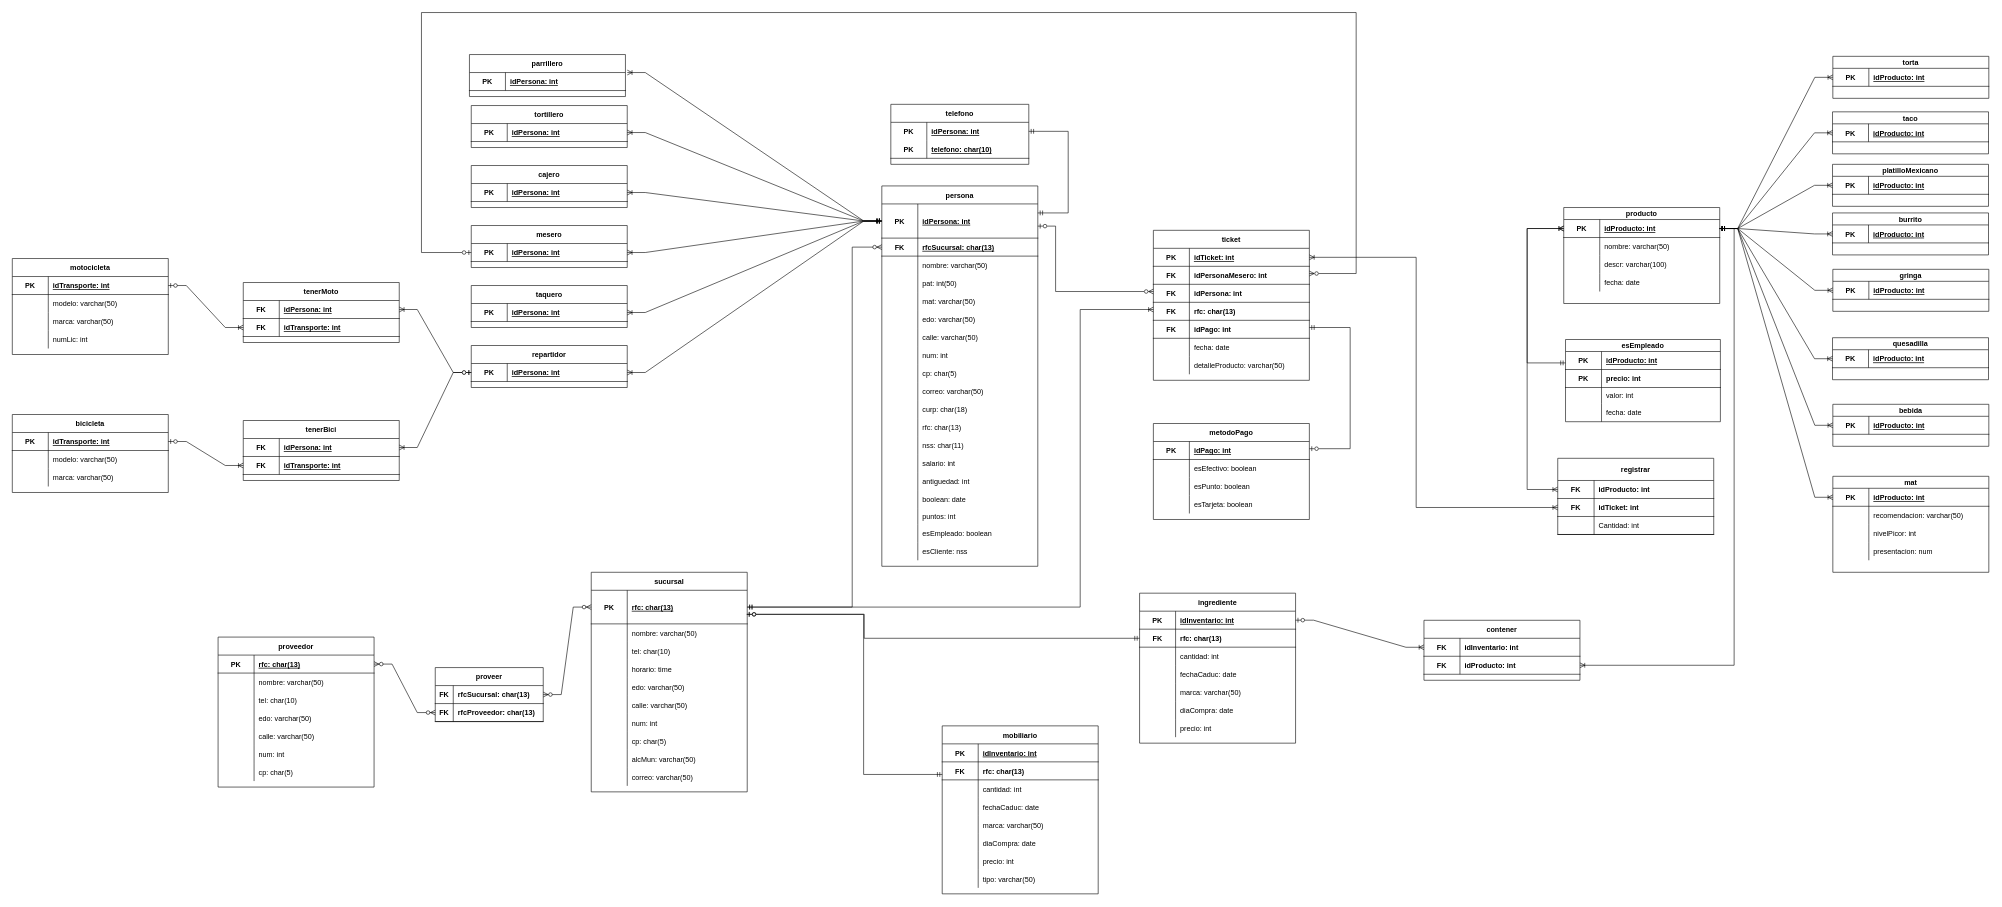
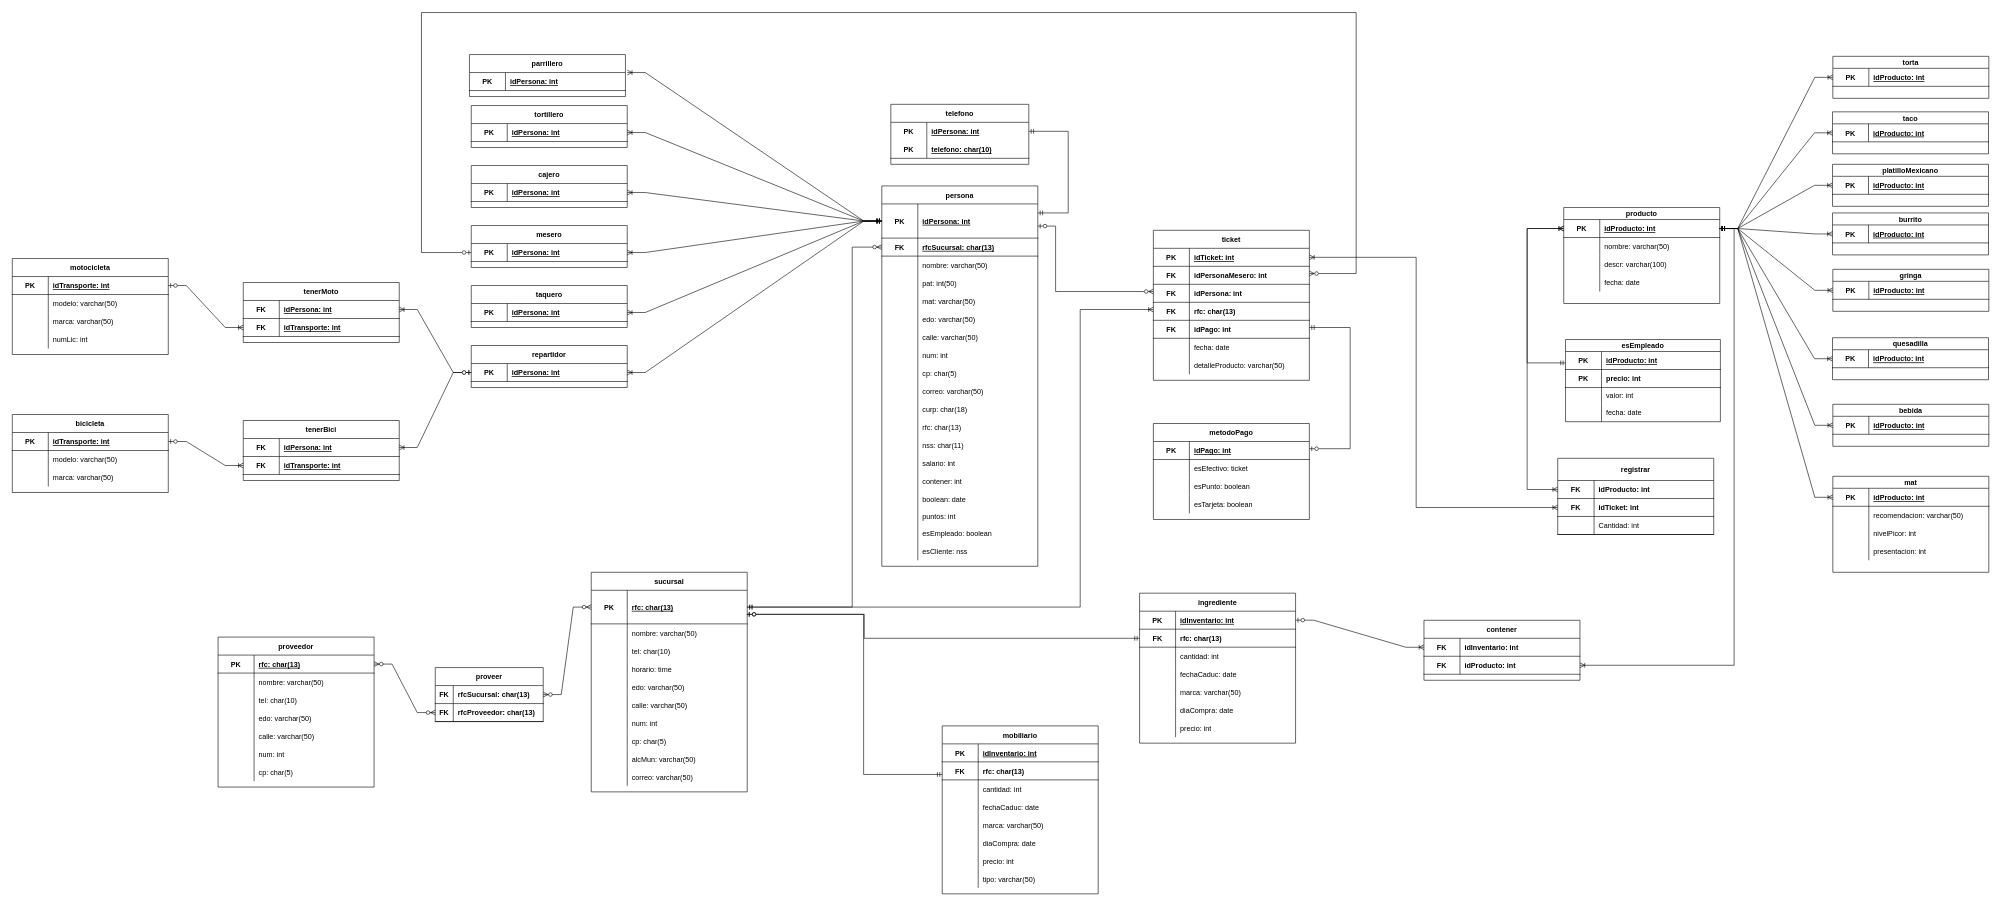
(1229, 469) -> (1227, 469)
(949, 481) -> (946, 481)
(1905, 551) -> (1904, 551)
